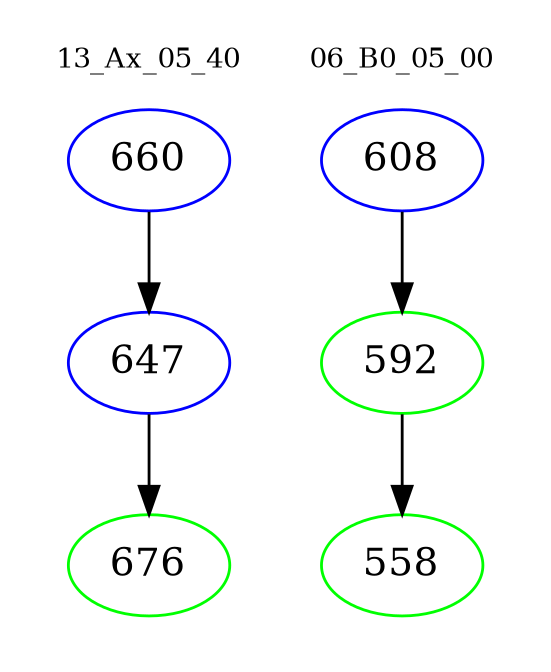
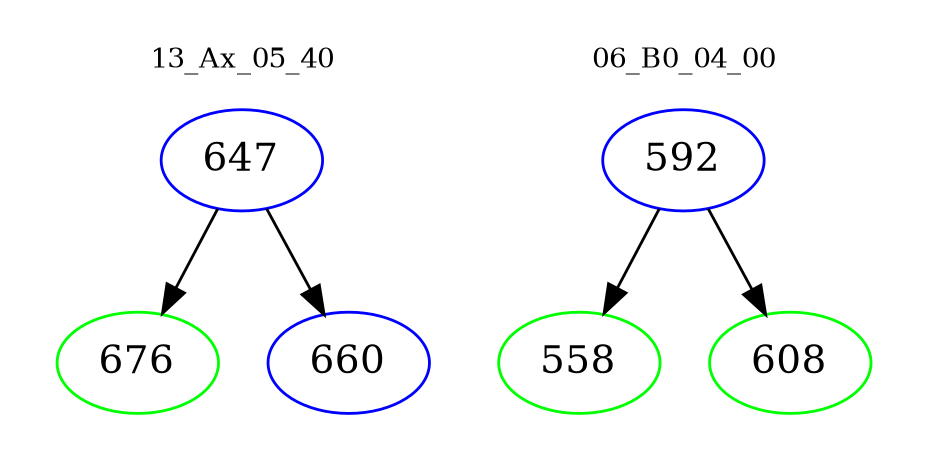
(402, 60) -> (685, 60)
(402, 160) -> (790, 363)
(149, 248) -> (288, 249)
(402, 248) -> (730, 249)
(402, 363) -> (683, 160)
